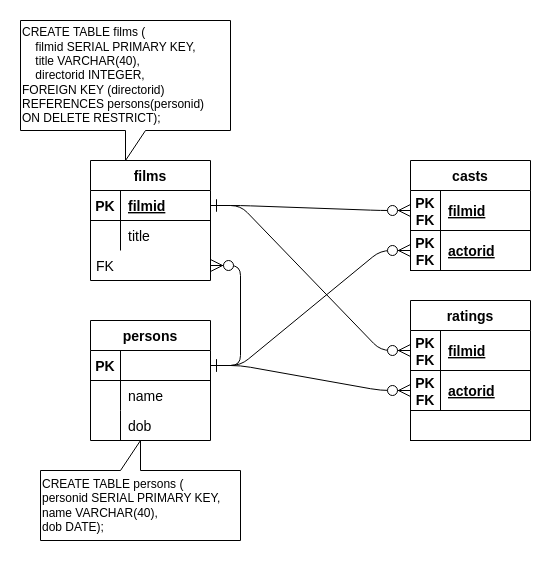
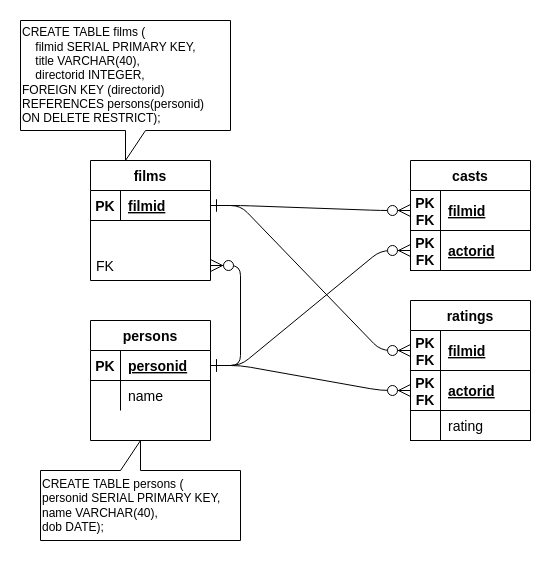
(166, 236) -> none
none -> (166, 366)
(166, 426) -> none
none -> (486, 426)
